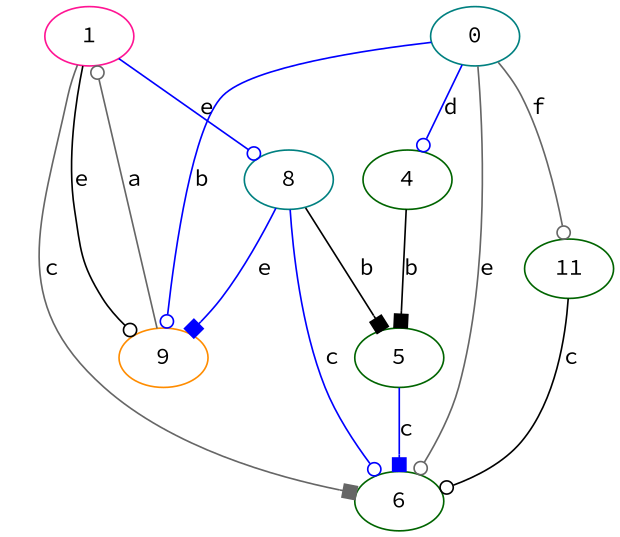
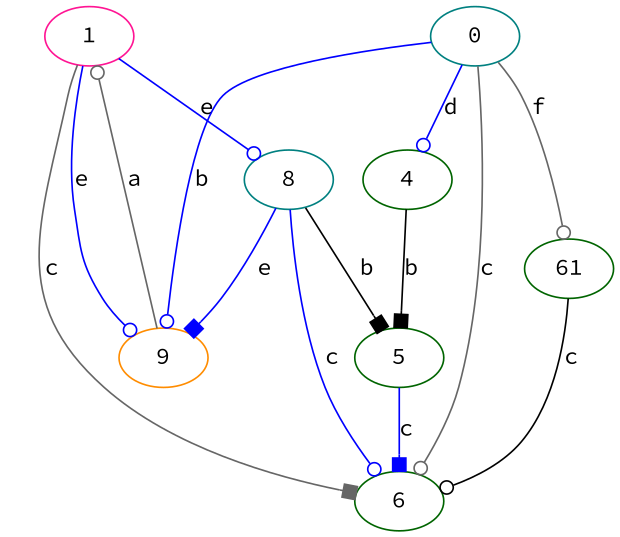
(74, 202) -> (74, 202)
(487, 269) -> (487, 269)
(569, 269) -> (569, 269)
